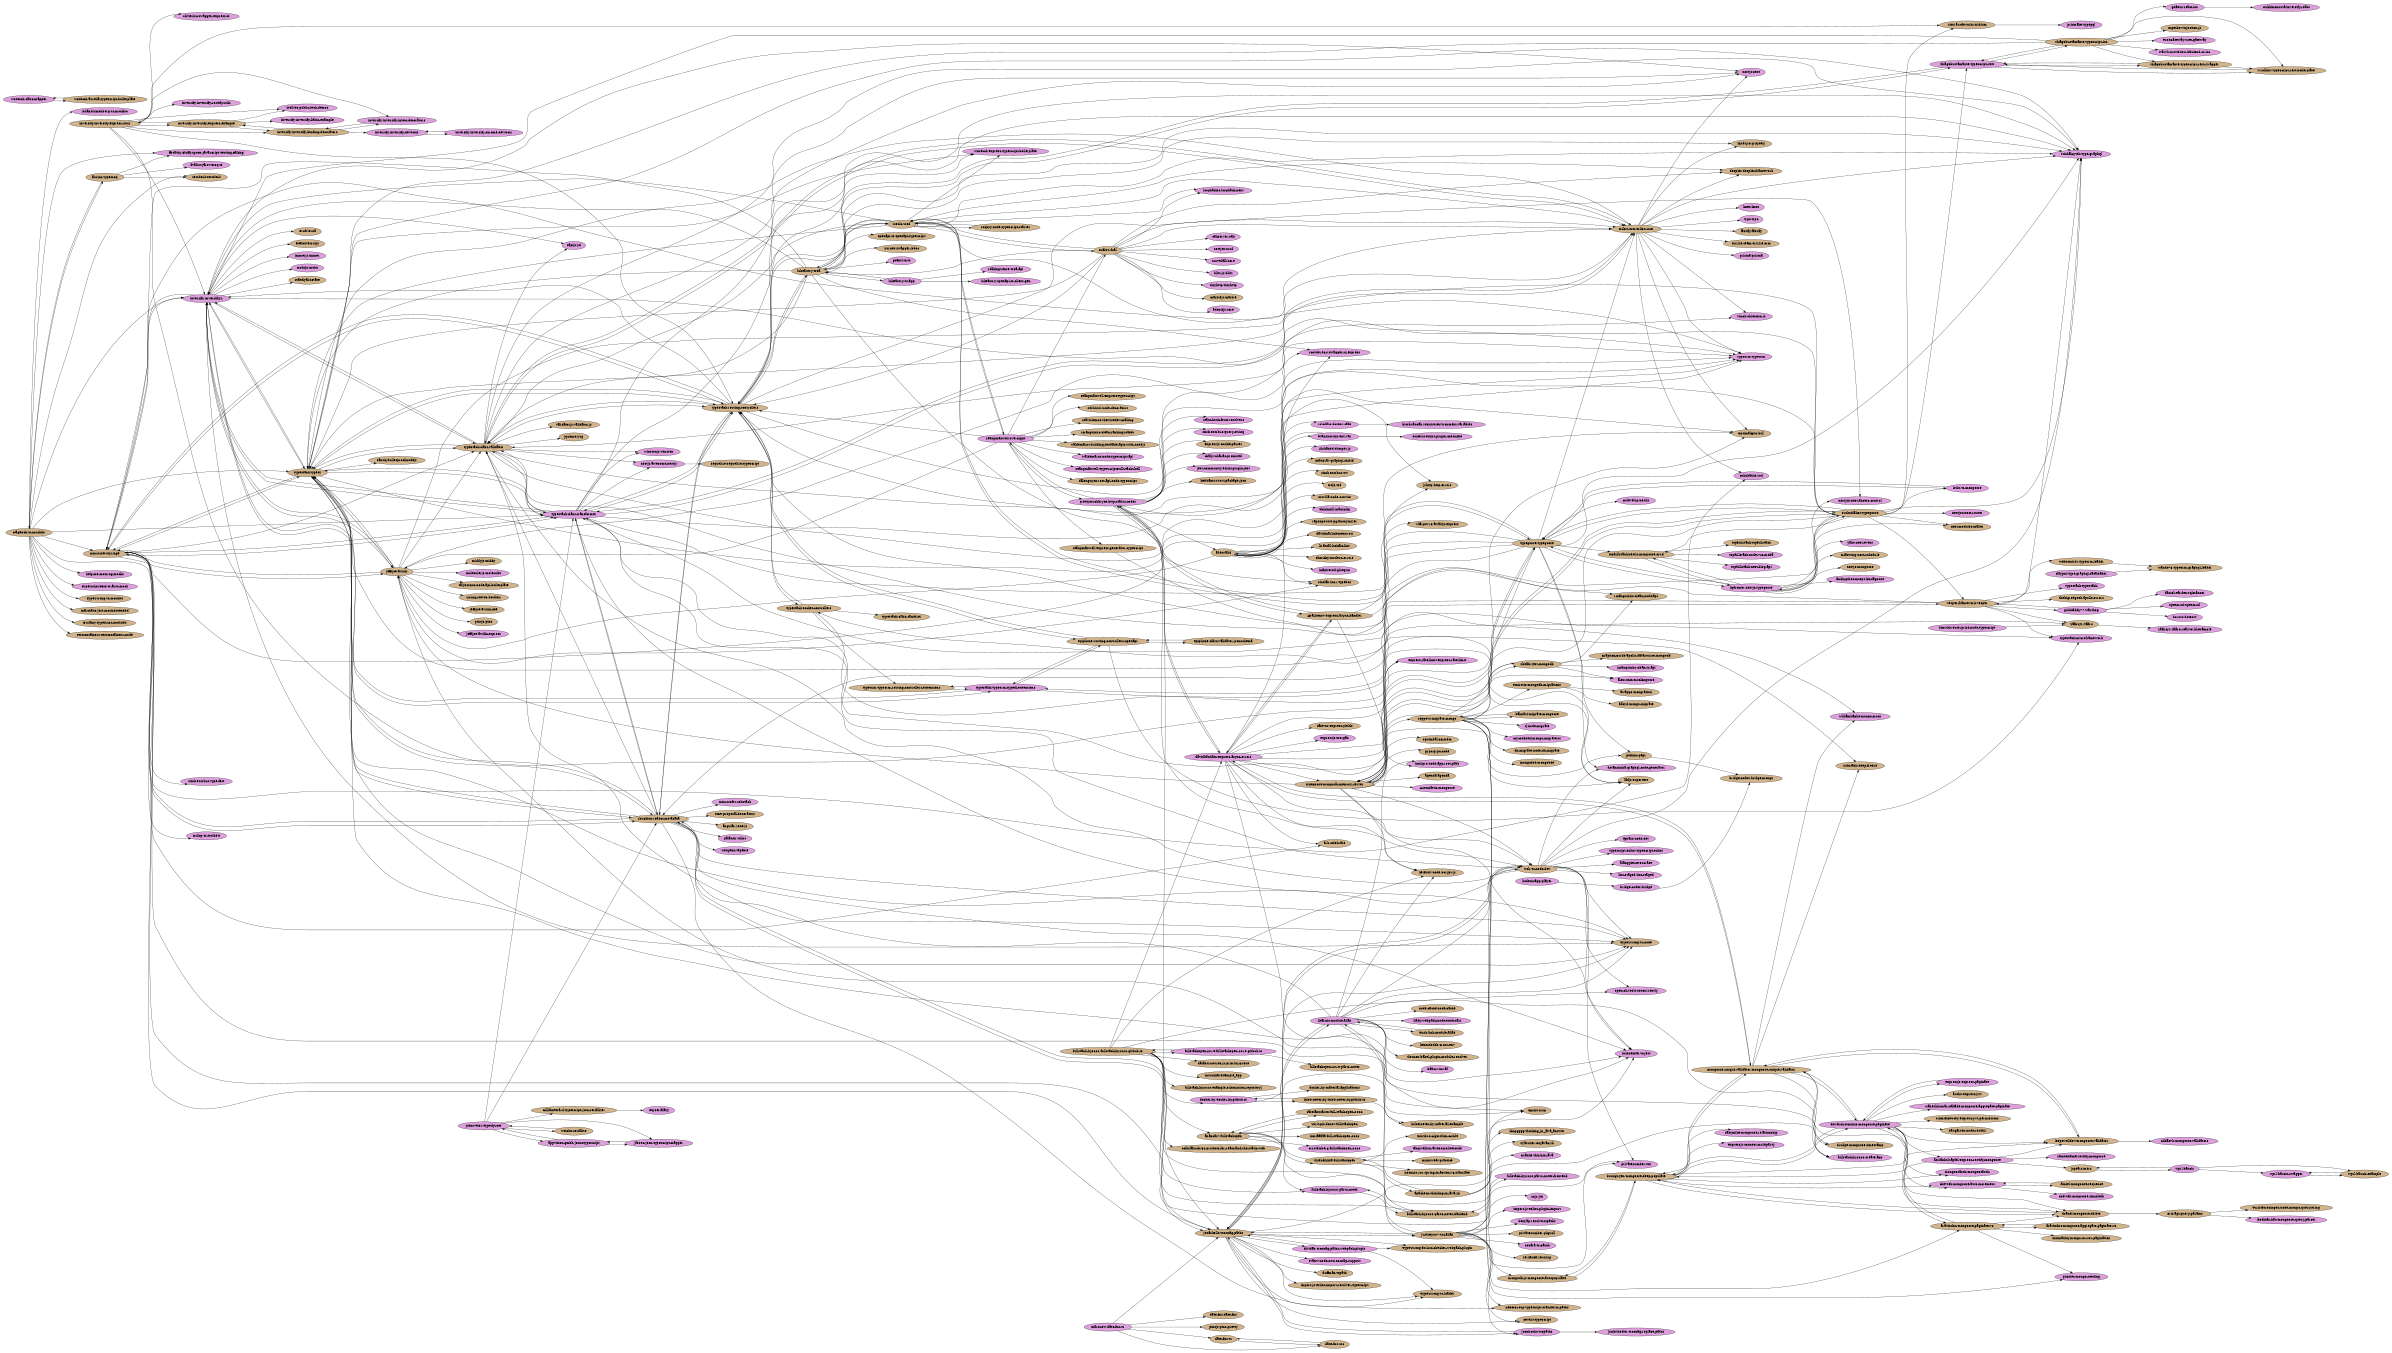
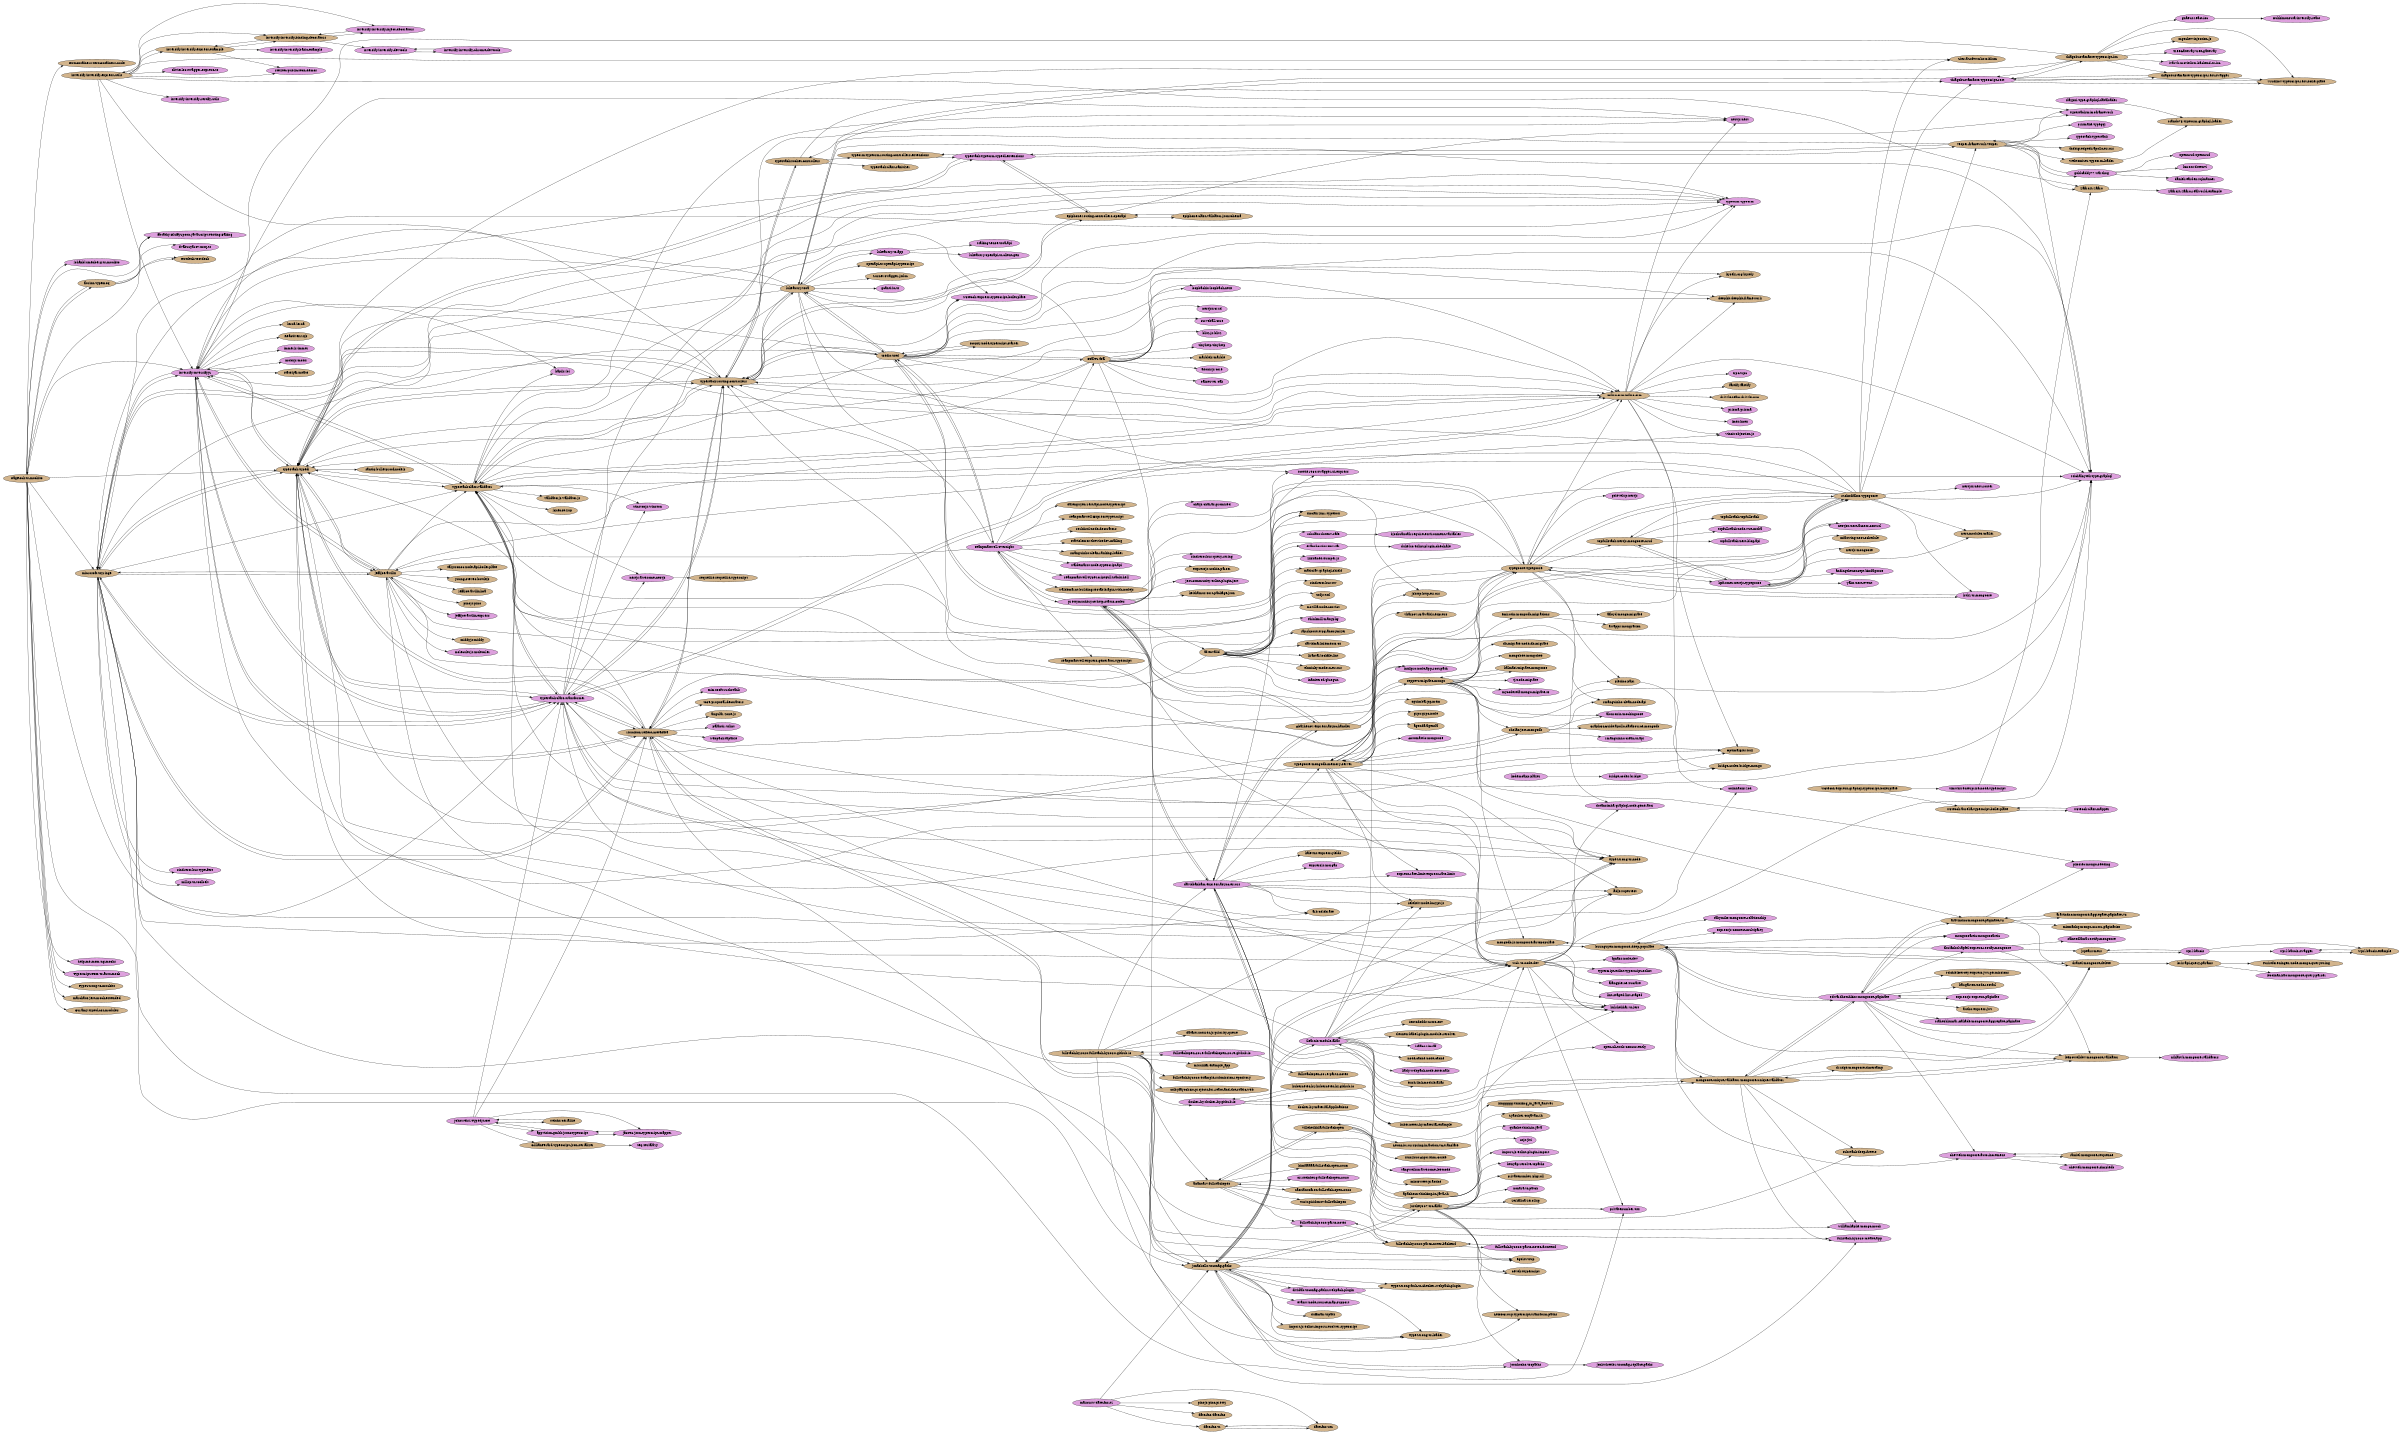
(2027, 25) -> (2040, 133)
(1223, 420) -> none
(1166, 463) -> (1150, 544)
none -> (1860, 789)
(1507, 1004) -> (1386, 1112)
